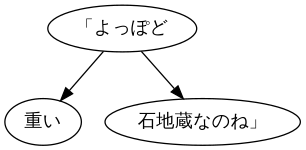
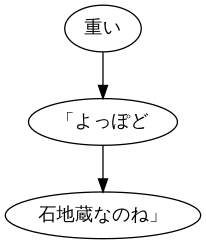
(86, 71) -> (103, 69)
